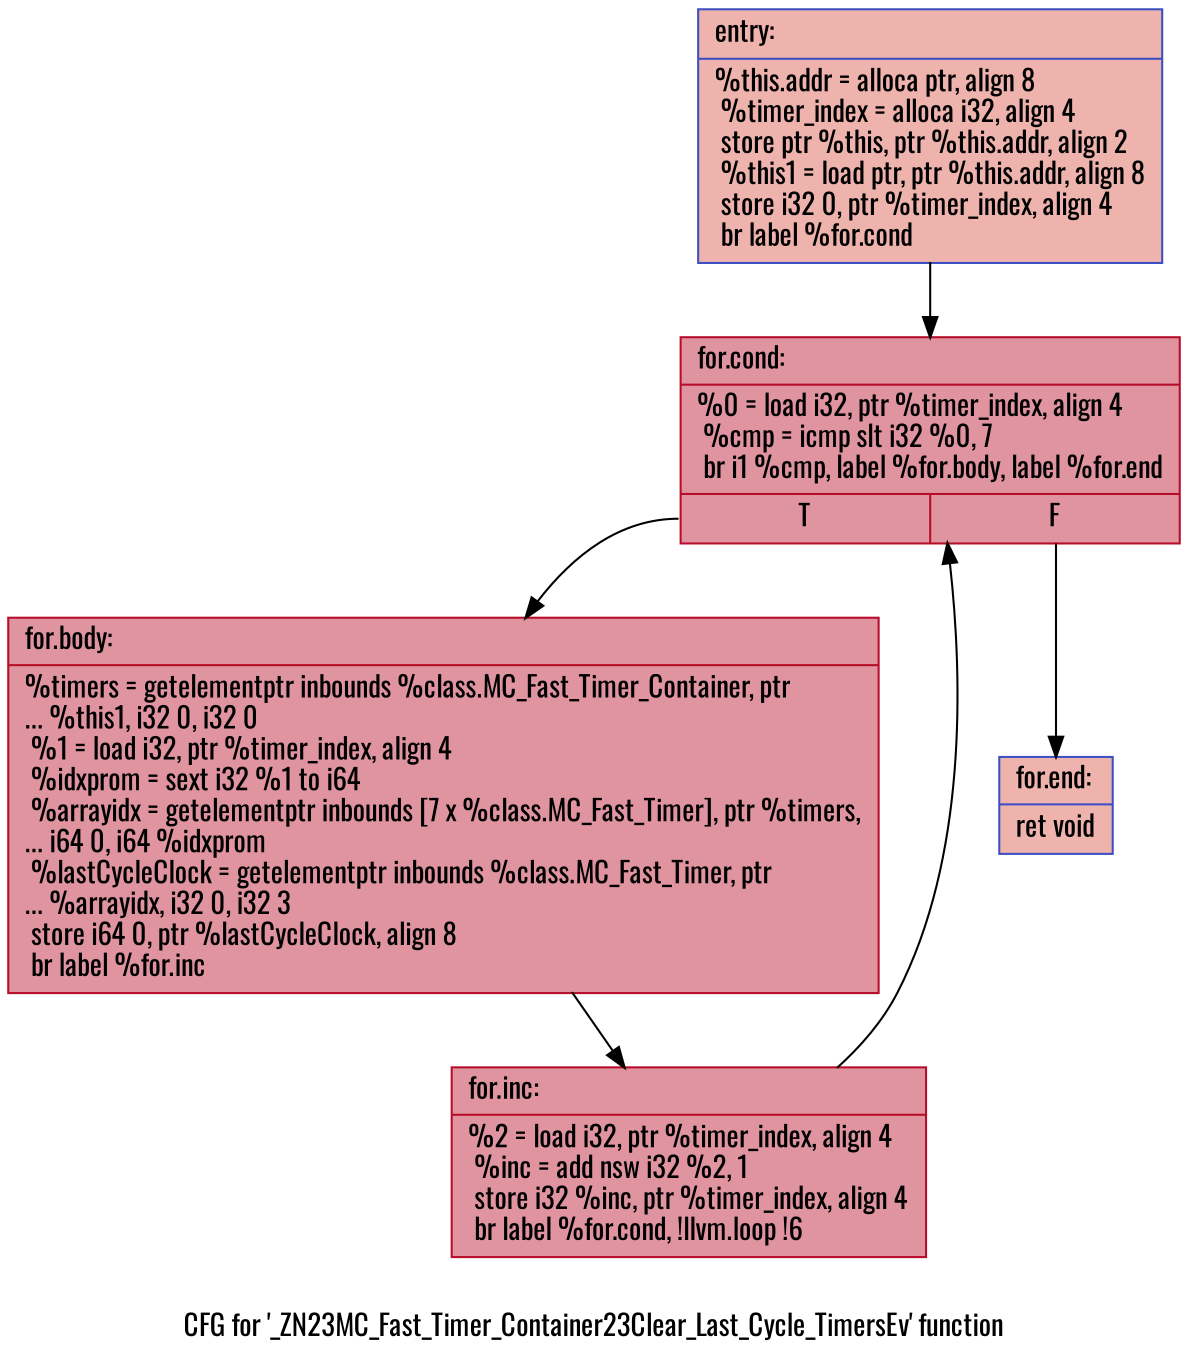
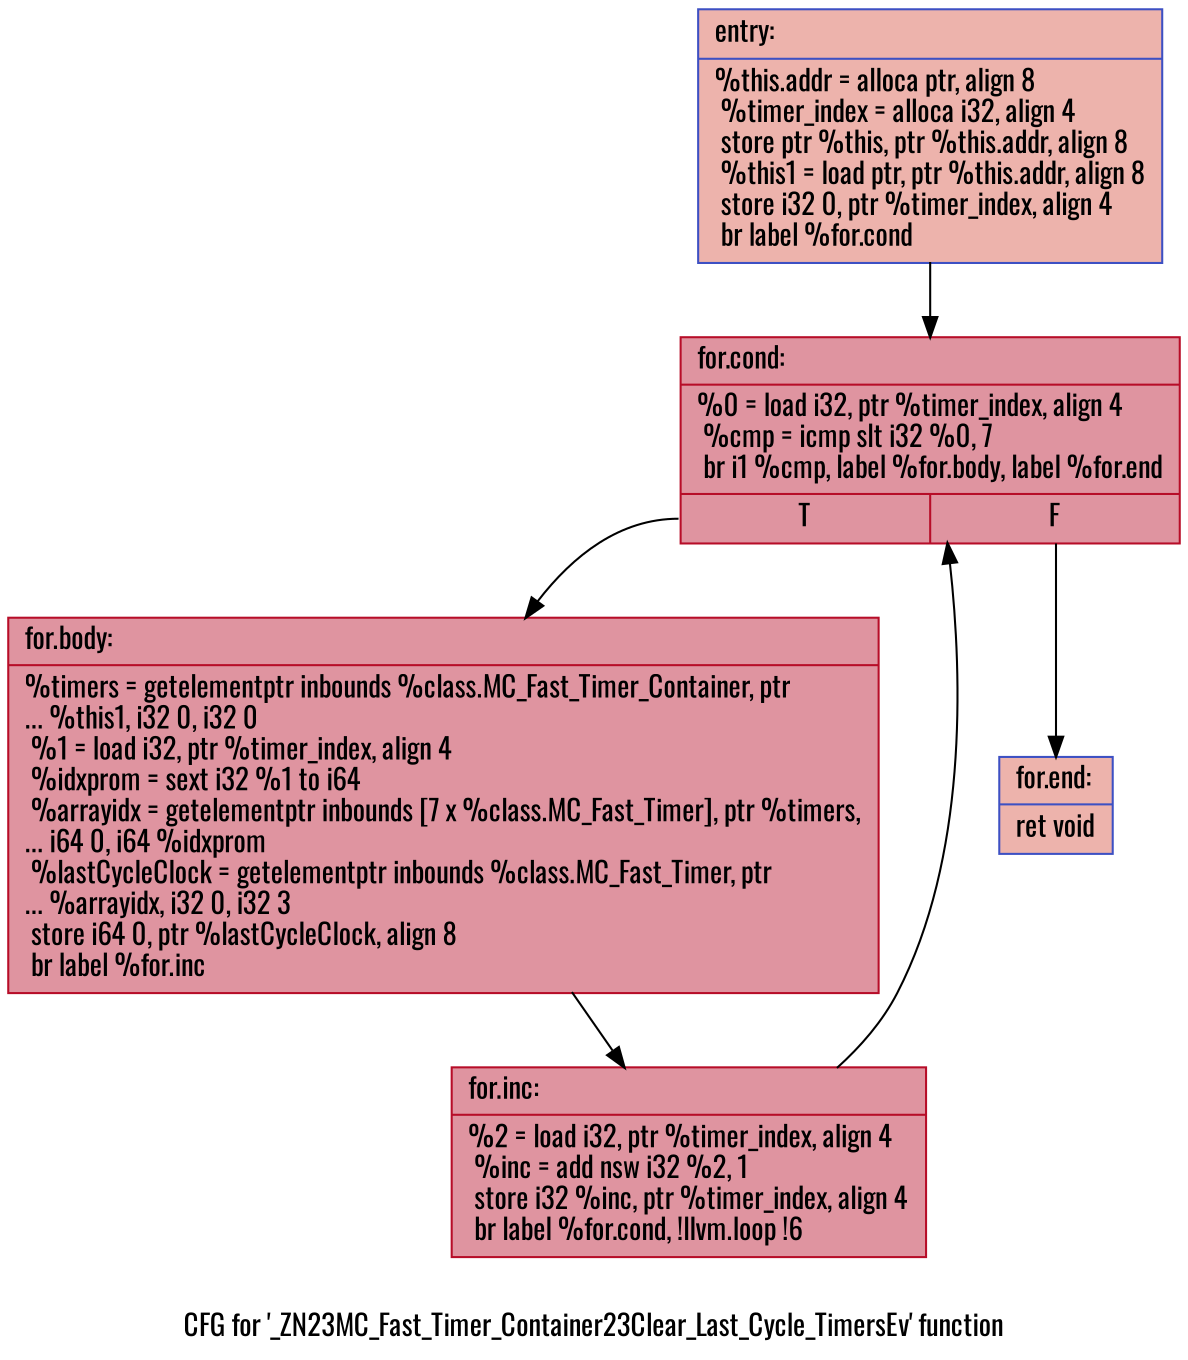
(922, 144) -> (922, 144)
